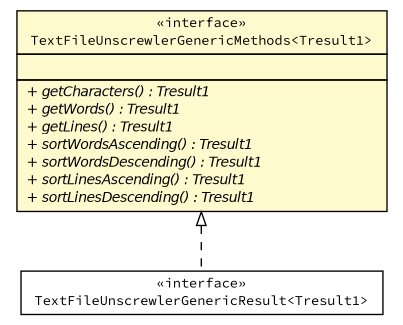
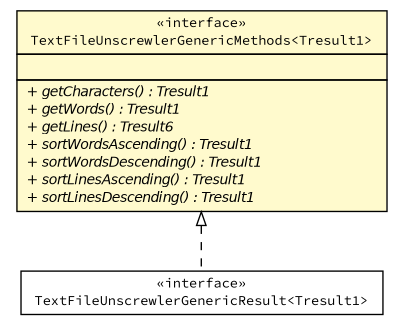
(100, 127) -> (100, 127)
